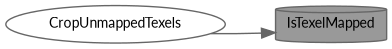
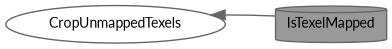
(236, 34) -> (250, 15)
